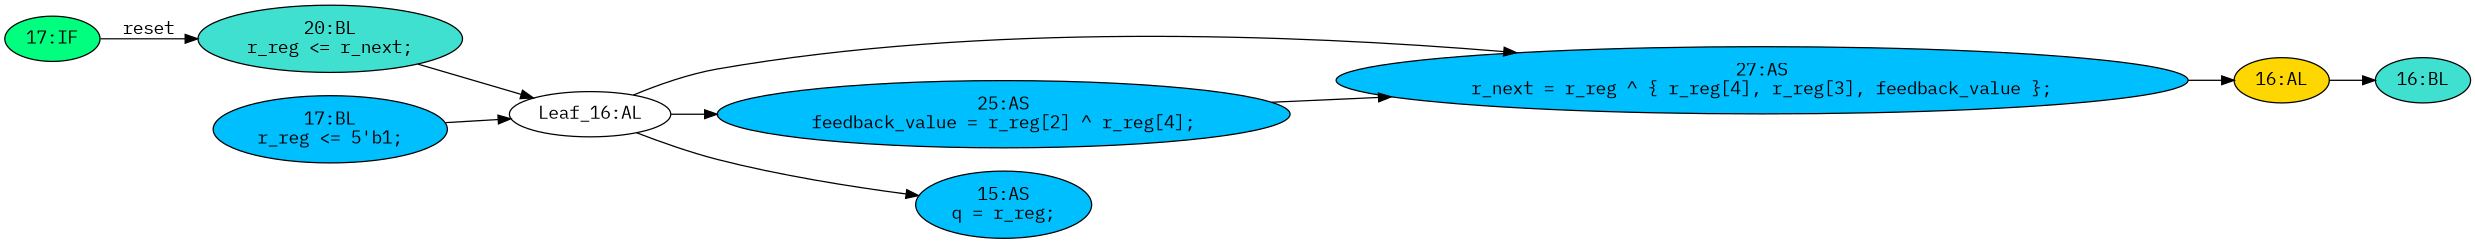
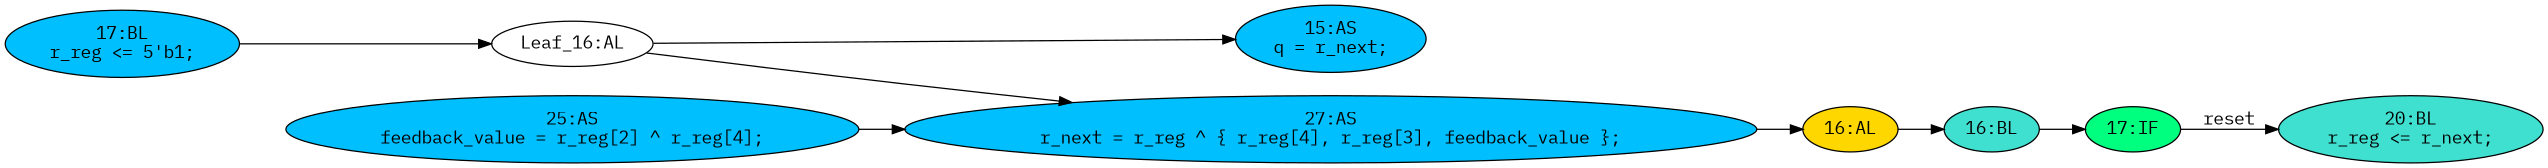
(470, 79) -> none
(688, 114) -> none
none -> (2056, 129)
(1004, 205) -> (1331, 39)
